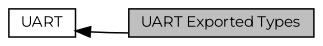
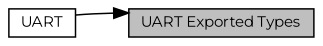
(110, 33) -> (95, 14)
